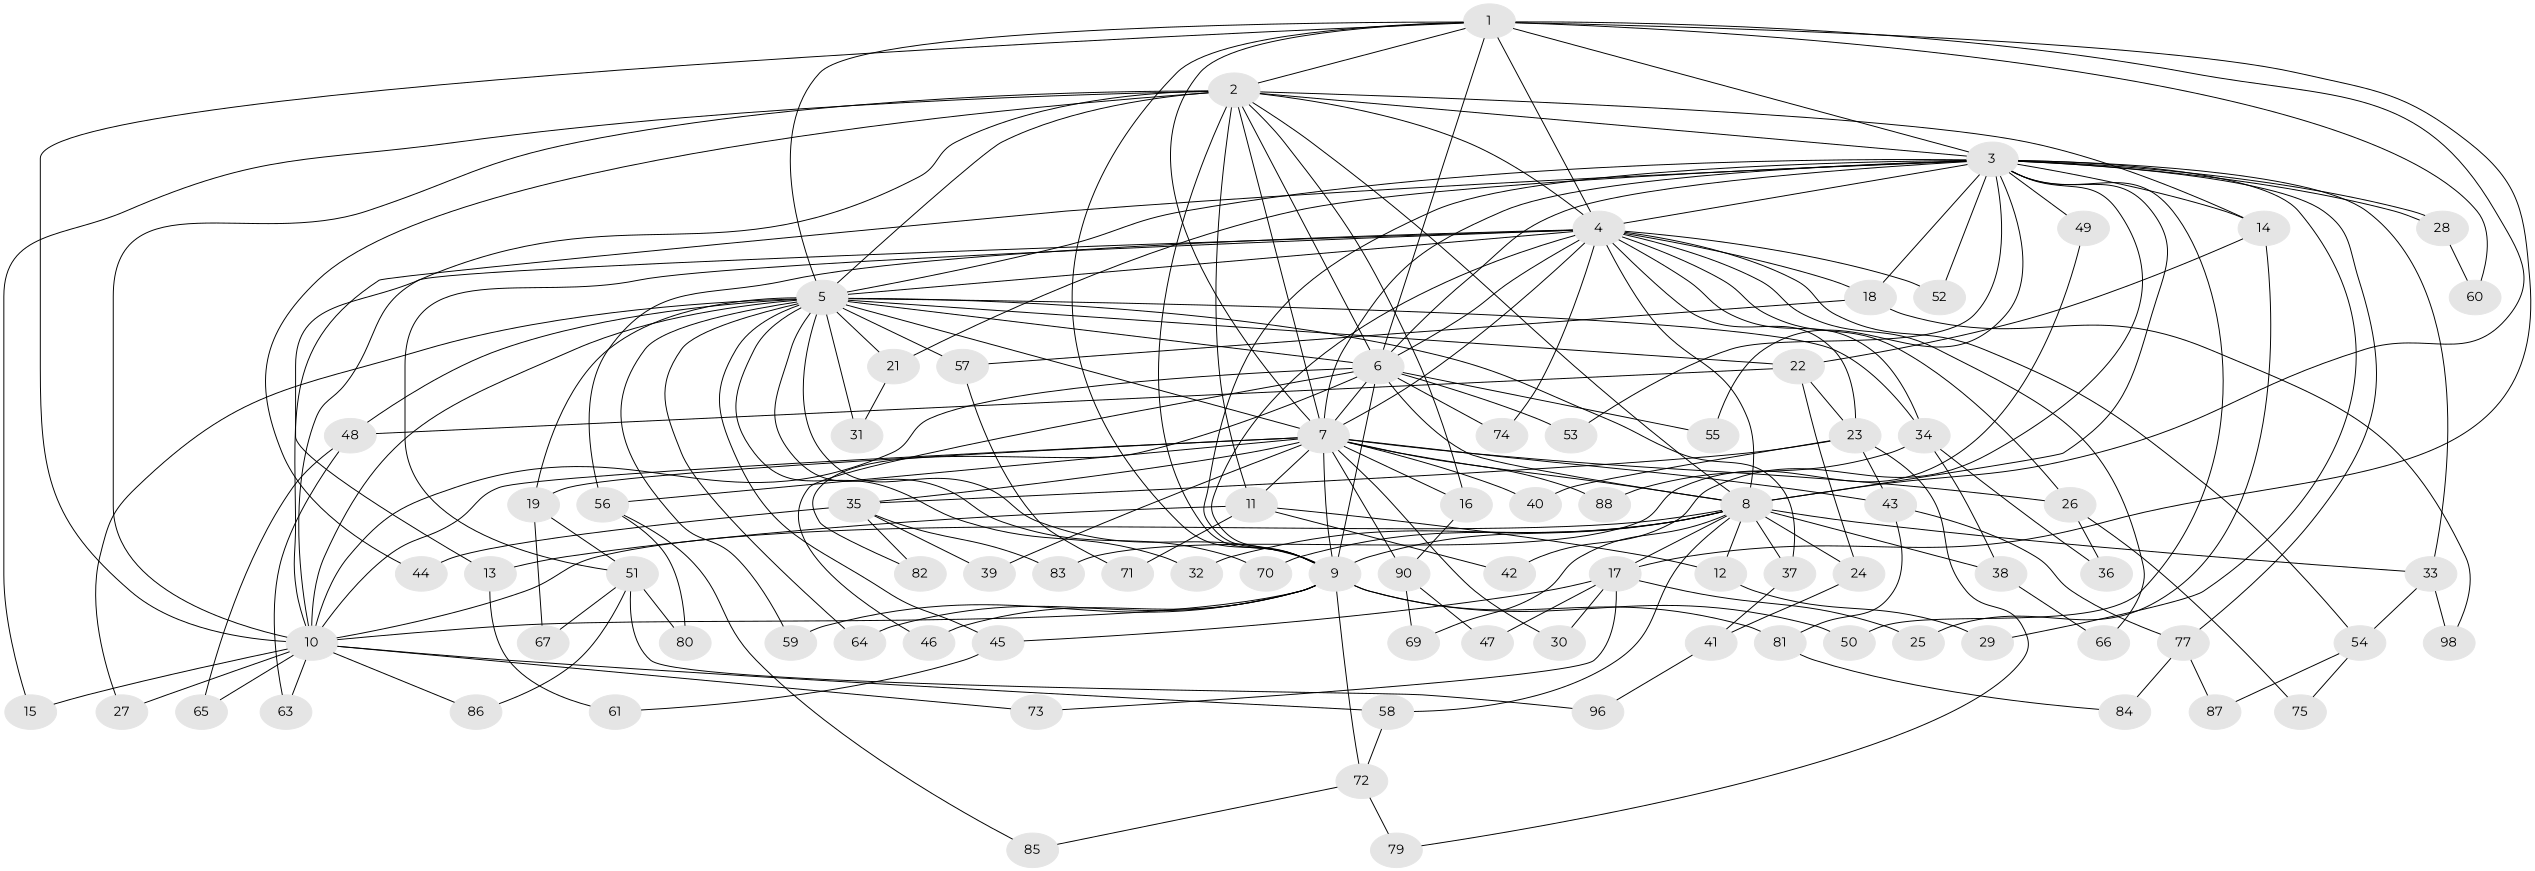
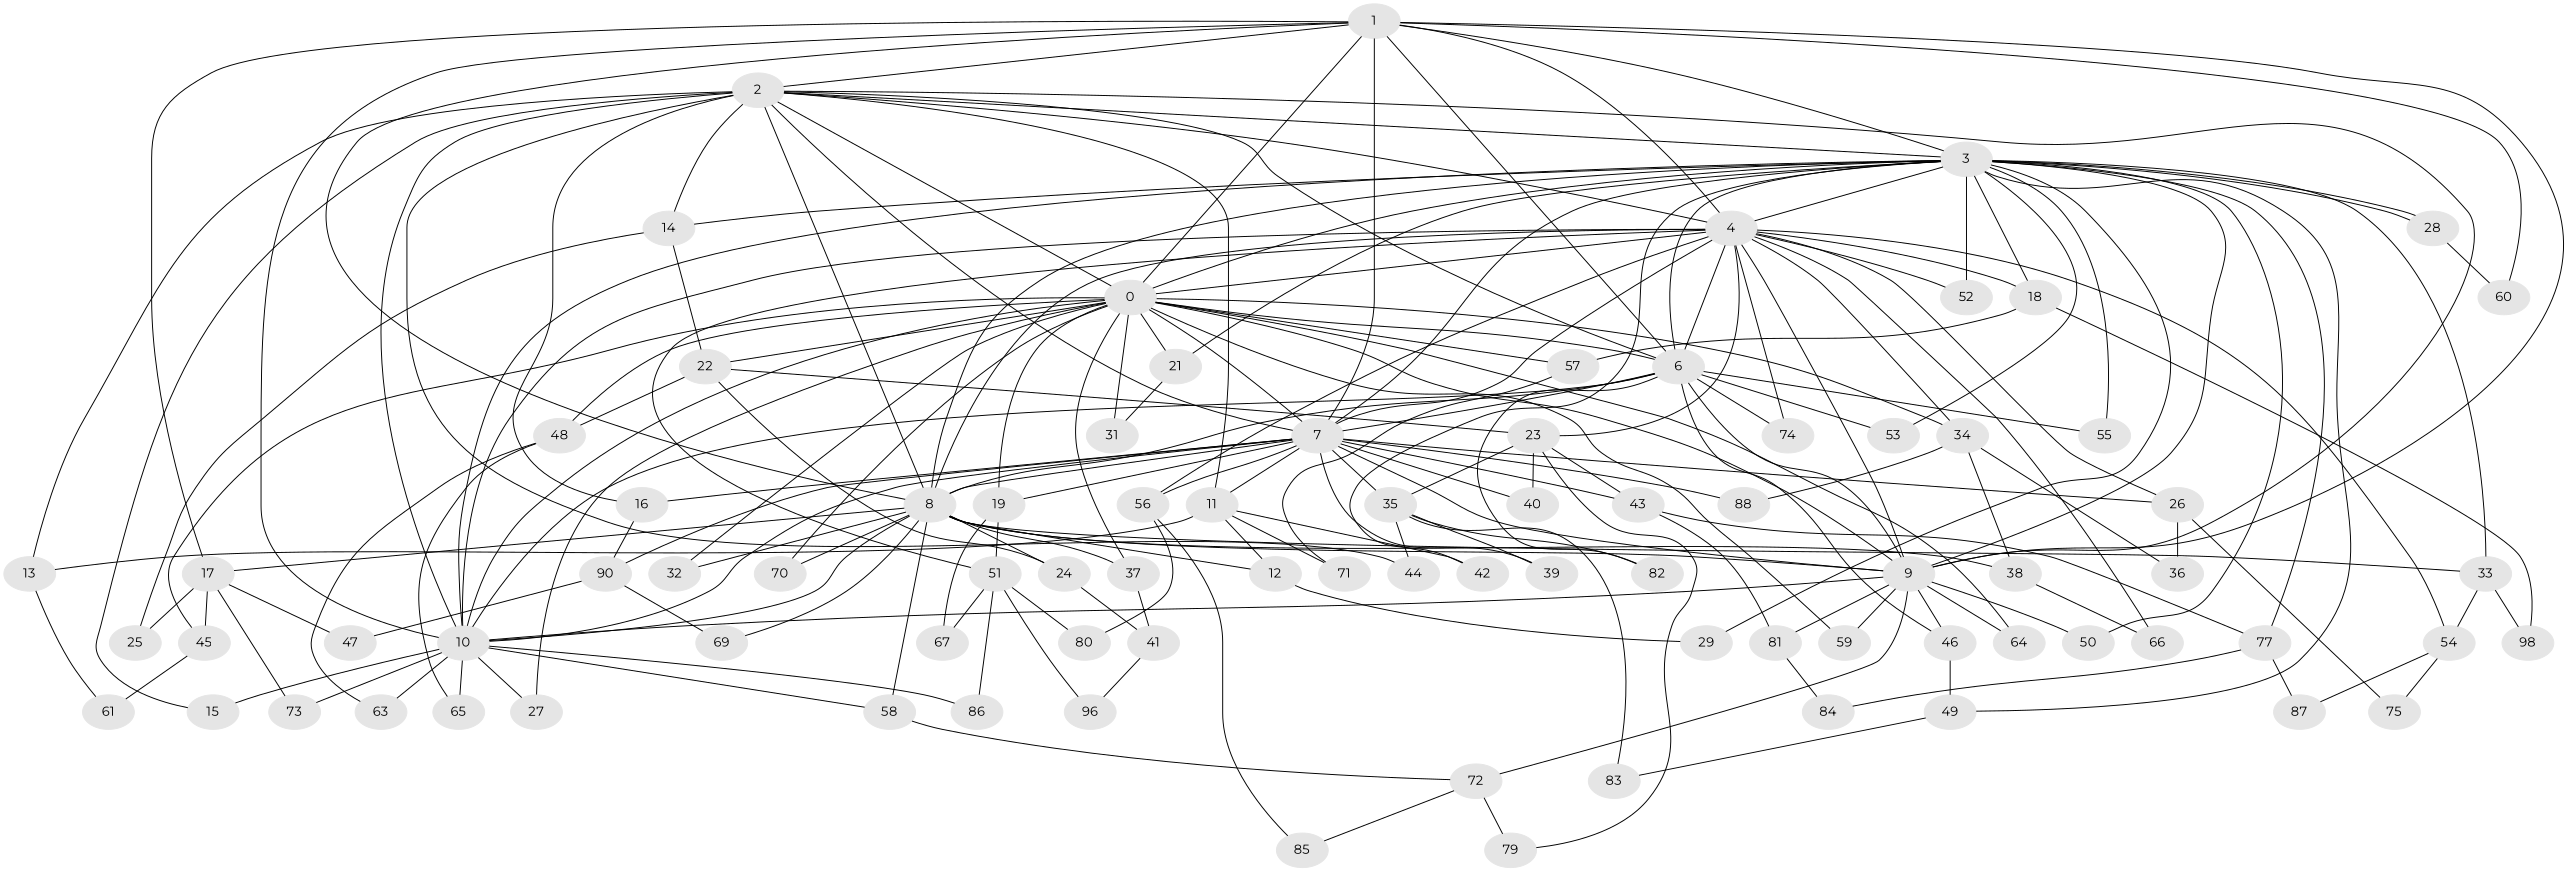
(822, 298) -> (1131, 298)
(1560, 643) -> none
none -> (1950, 678)
